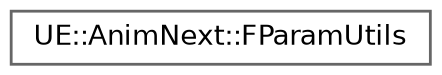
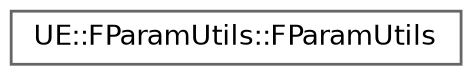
(221, 38) -> (236, 38)
